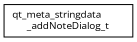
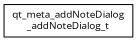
(68, 21) -> (68, 21)
